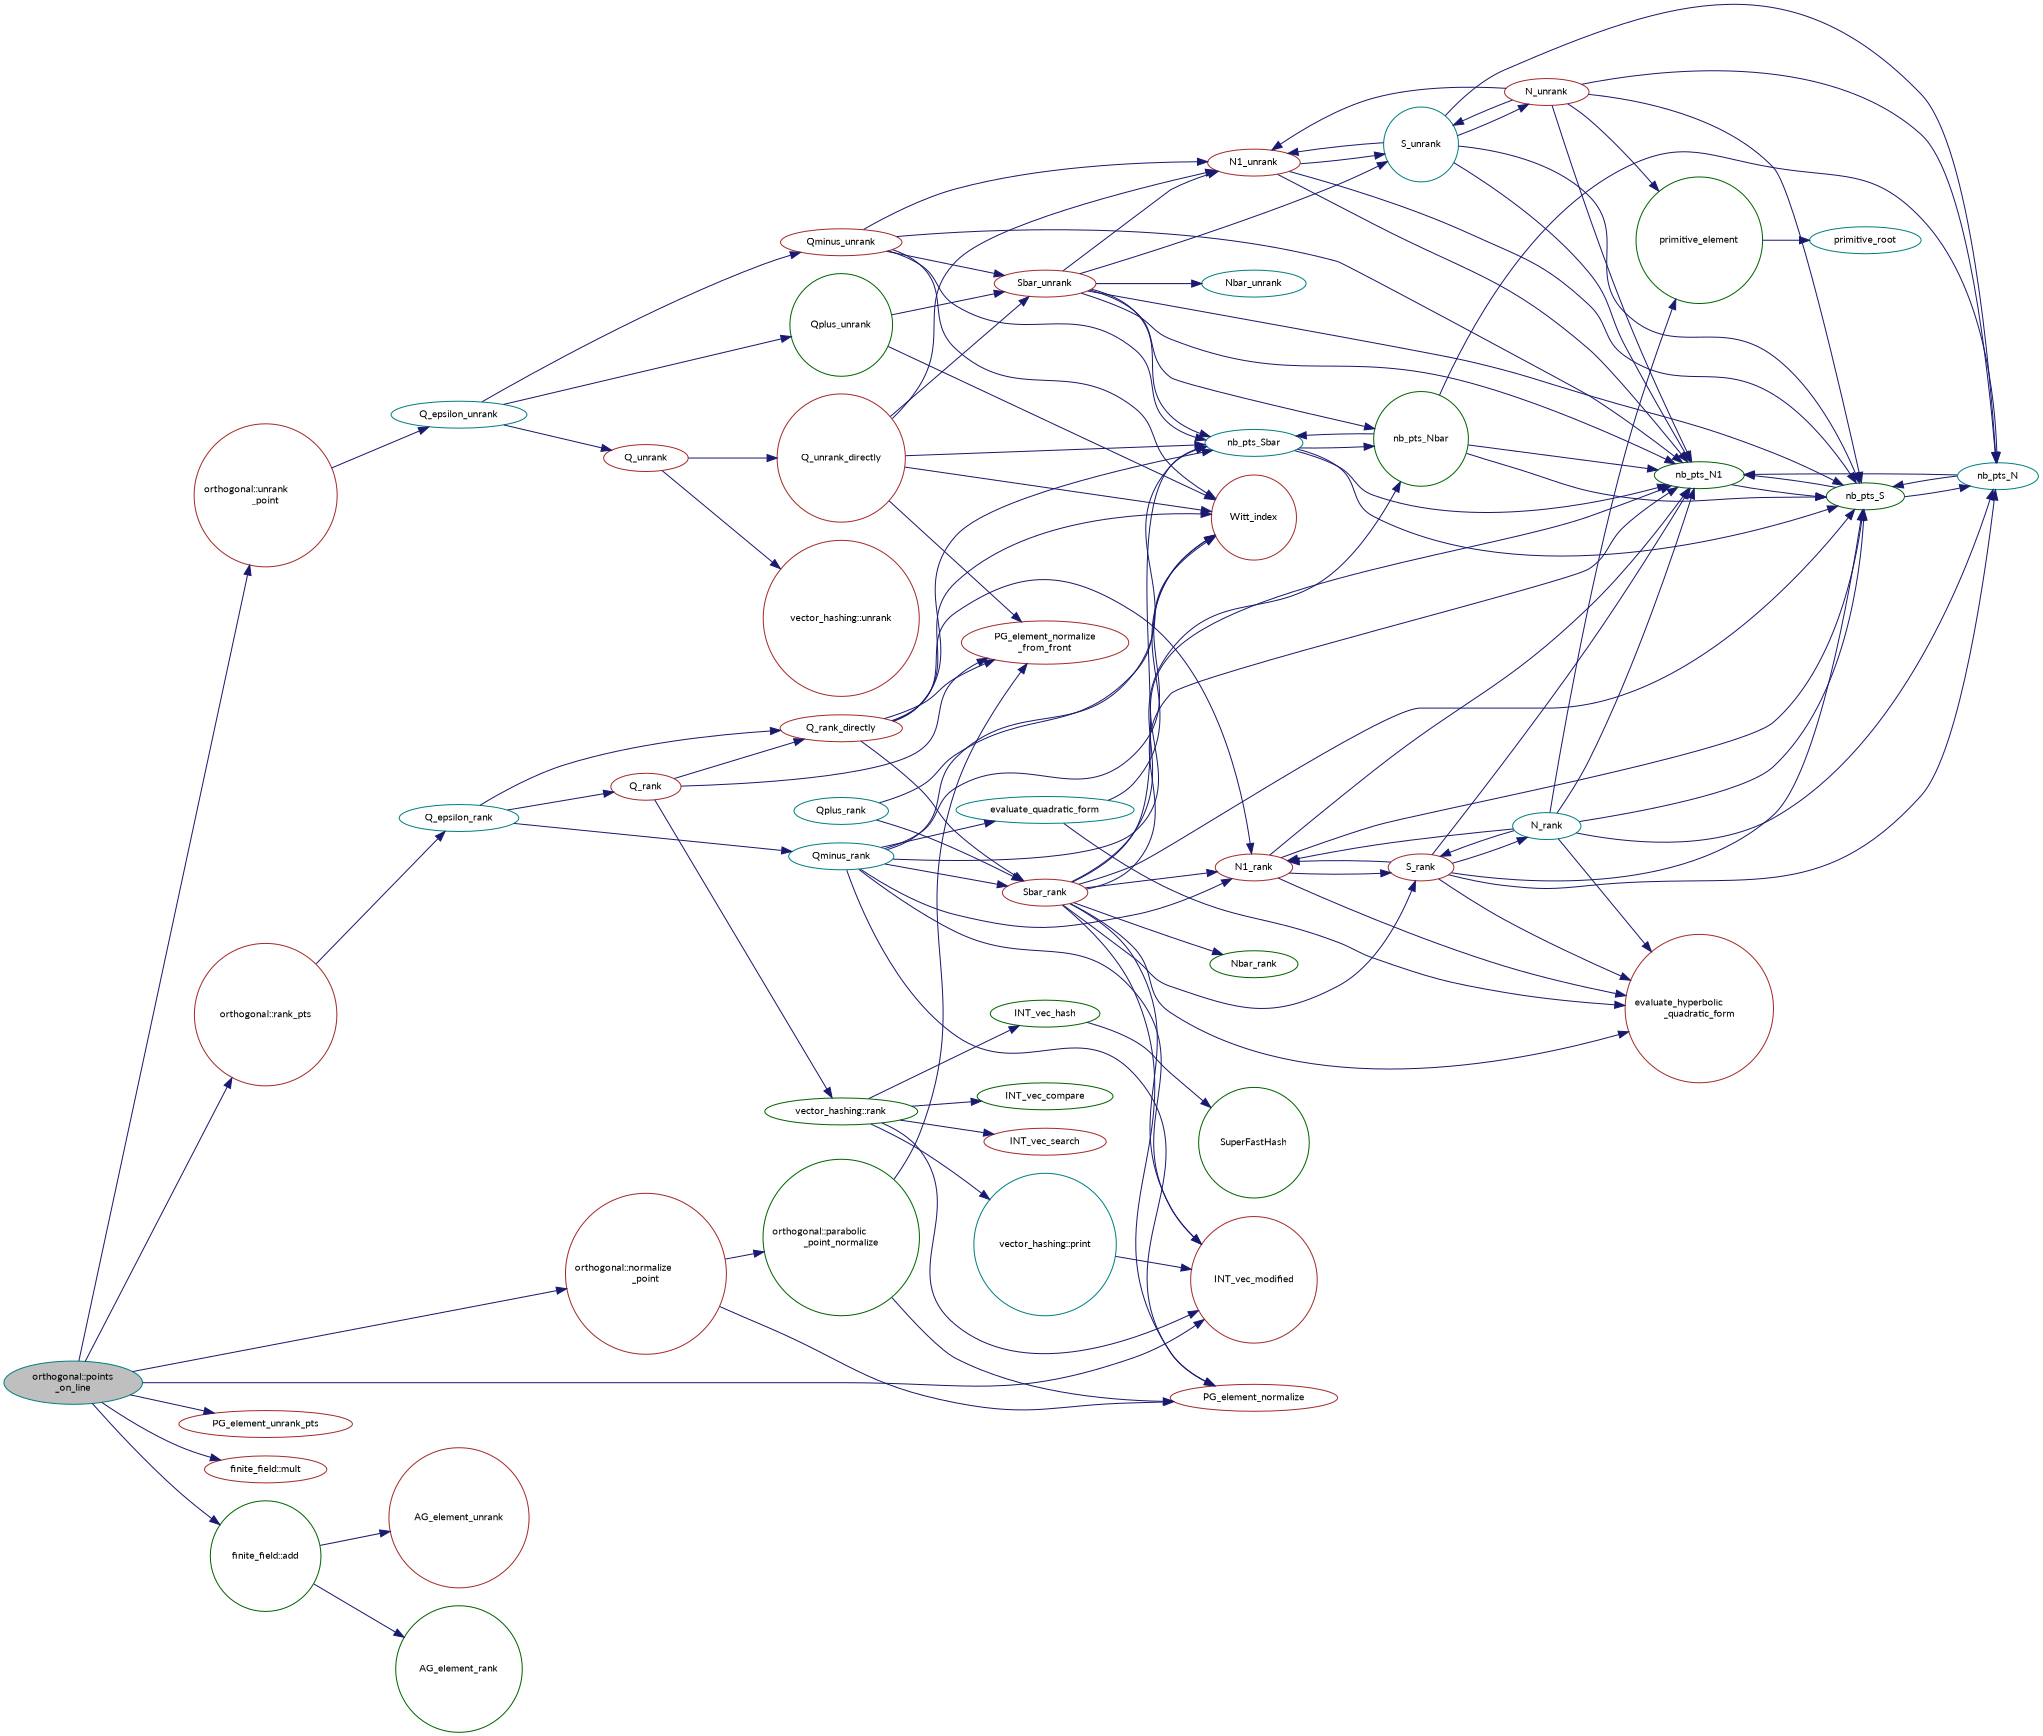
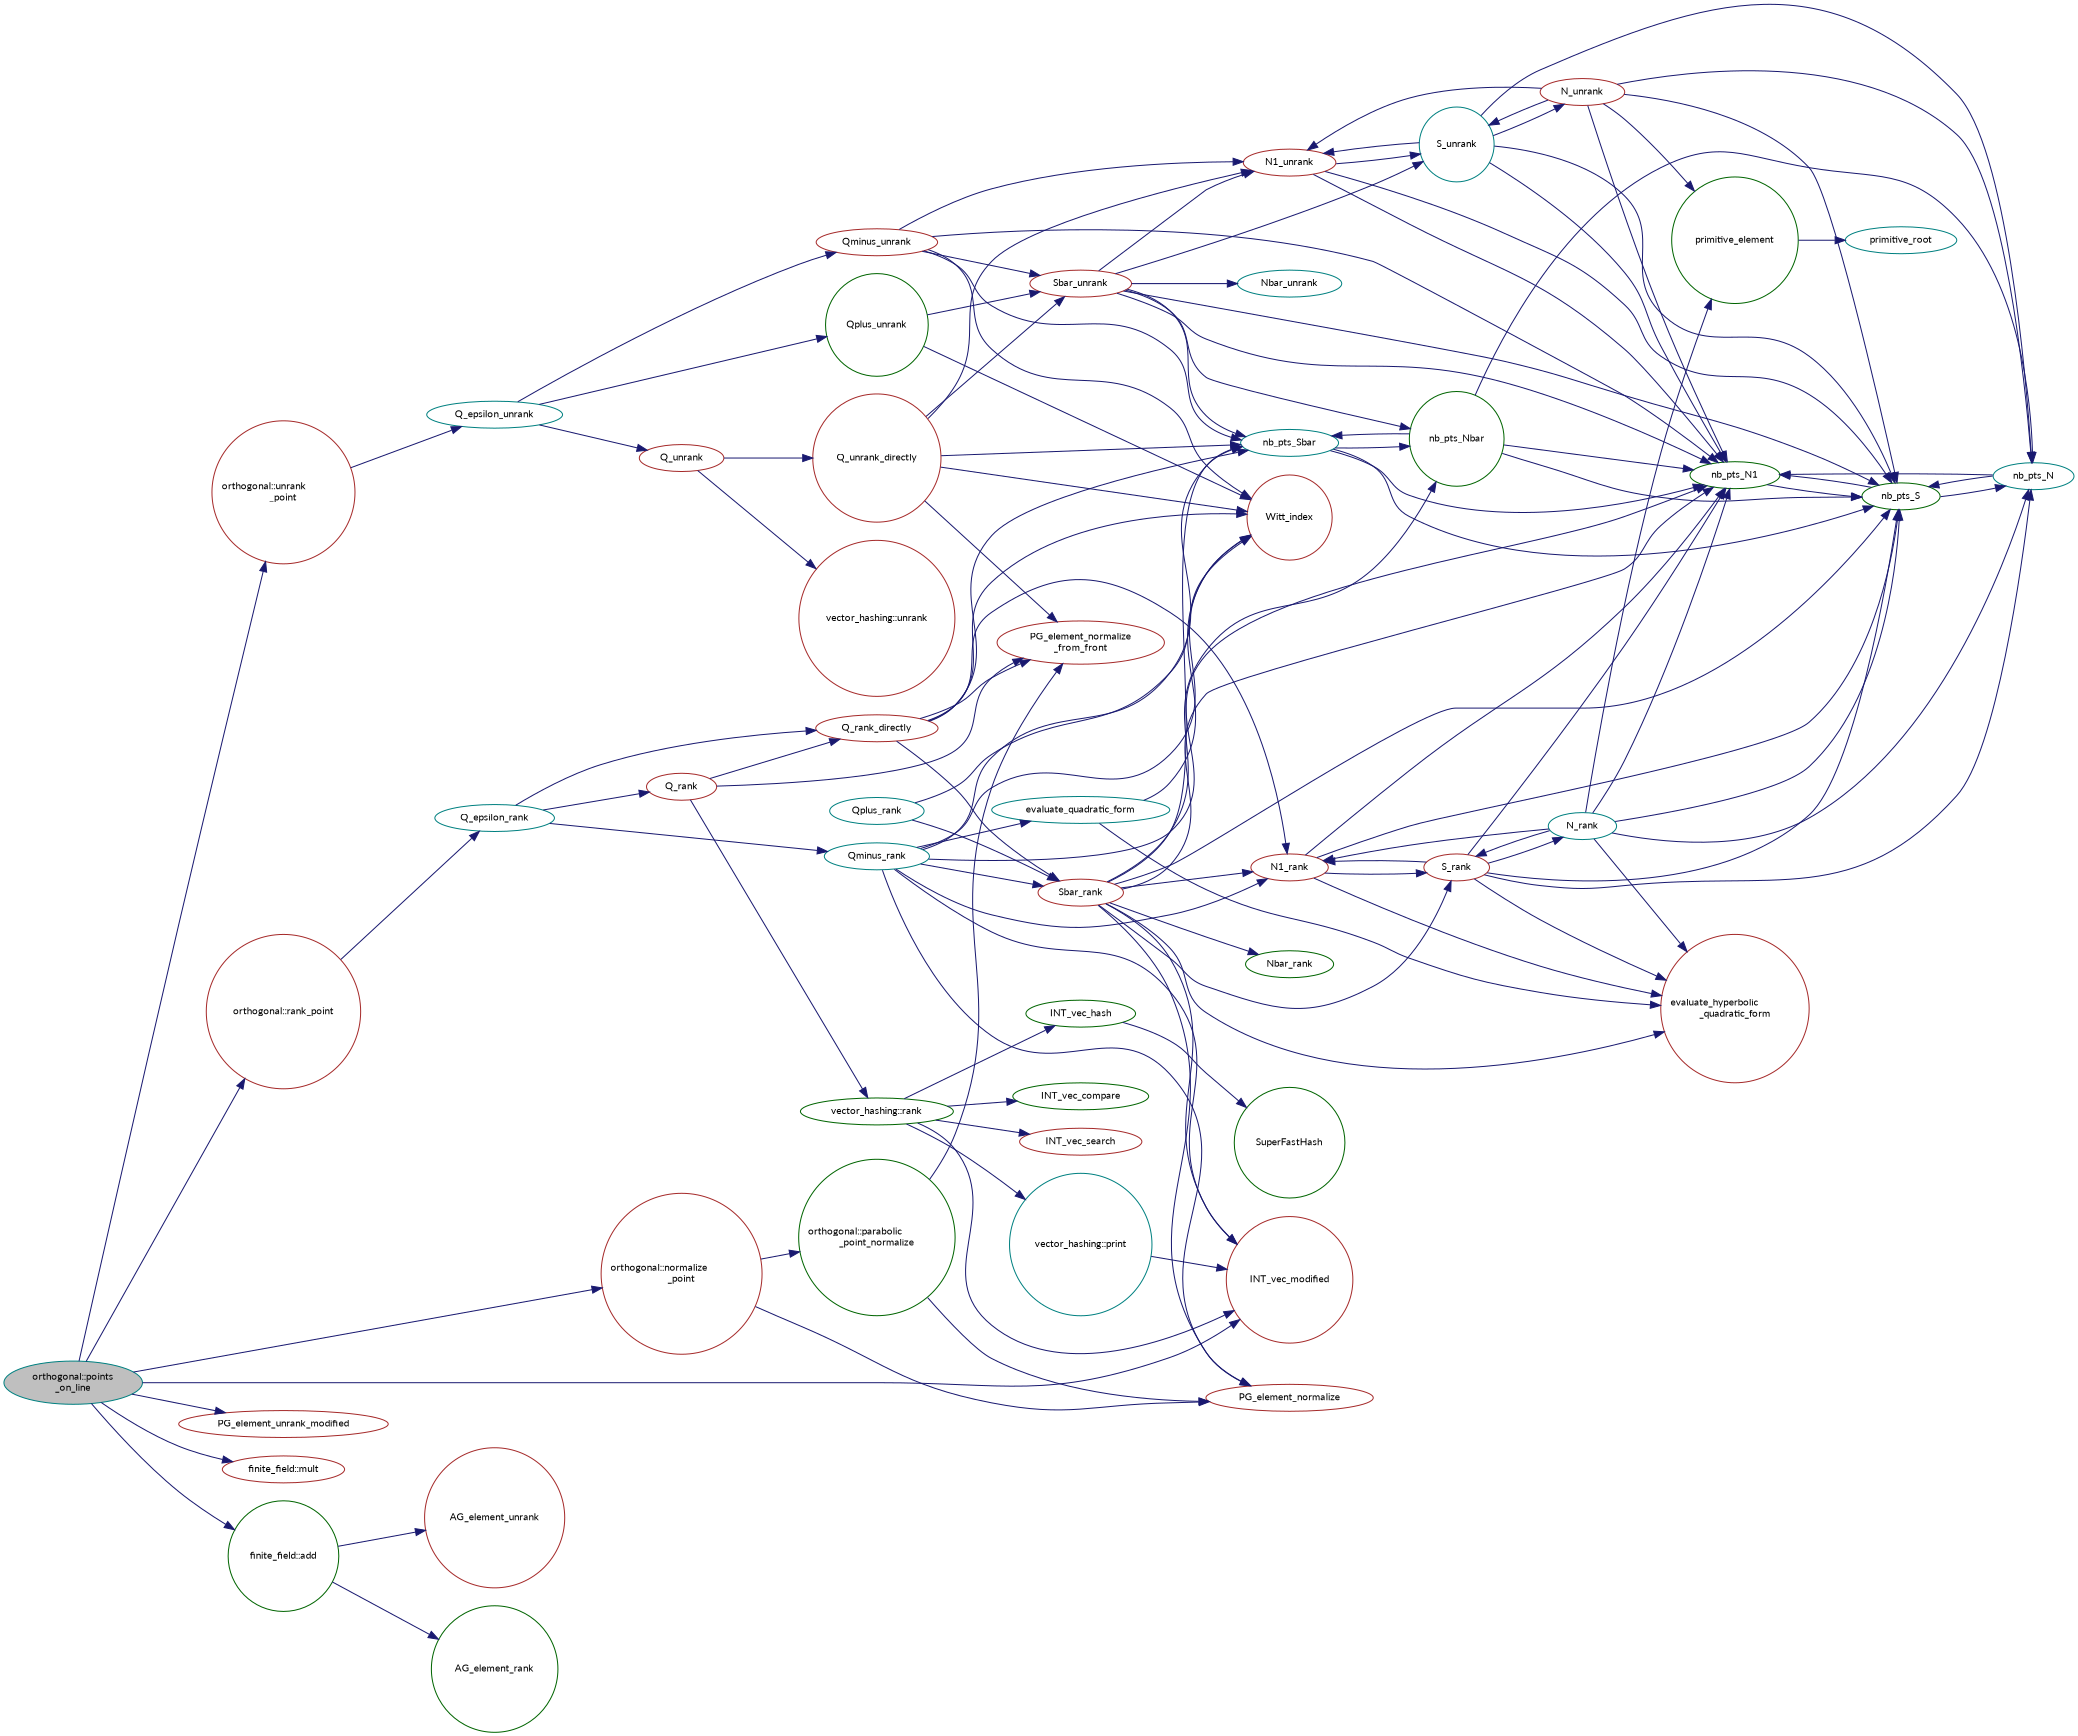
(266, 1015) -> (283, 1012)
(266, 1424) -> (283, 1424)
